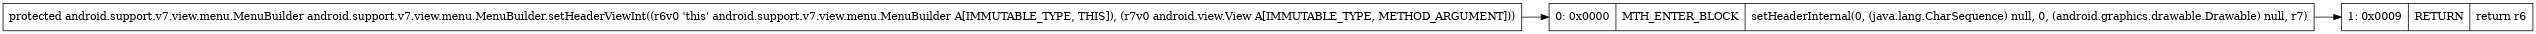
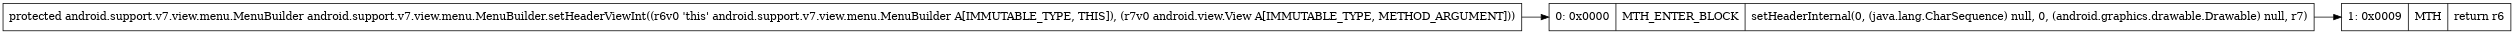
(2439, 17) -> (2428, 17)
